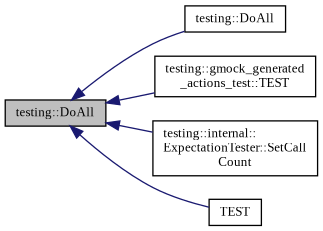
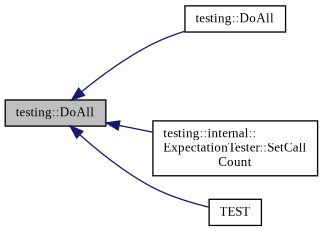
(235, 76) -> none
